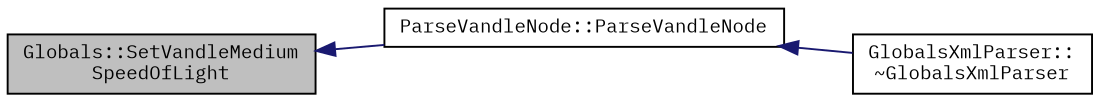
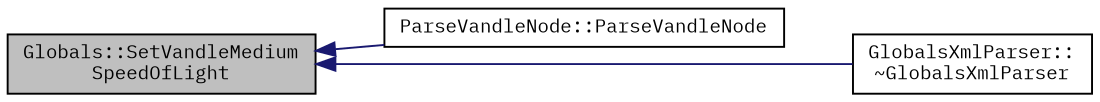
(825, 50) -> (594, 64)
